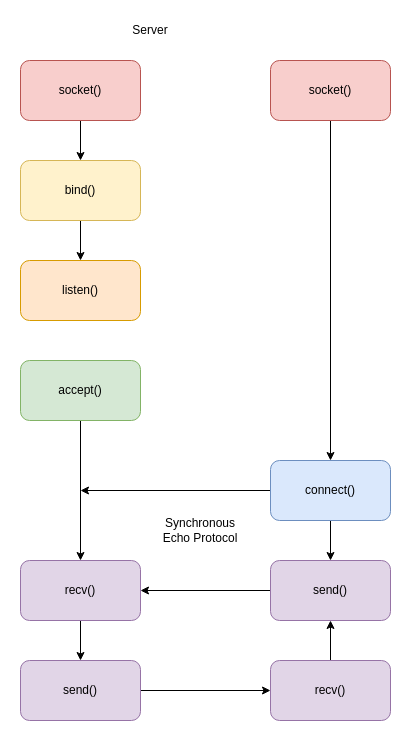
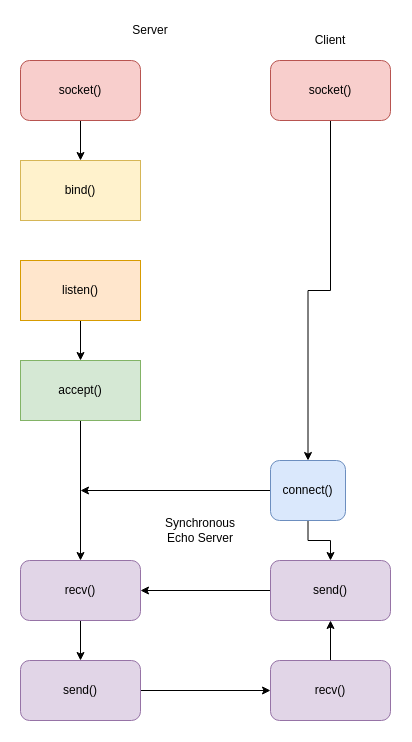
none -> (331, 41)
(81, 191) -> (81, 191)
(81, 237) -> none
(81, 291) -> (81, 291)
none -> (81, 337)
(81, 391) -> (81, 391)
(331, 491) -> (308, 491)
(201, 531) -> (201, 531)
